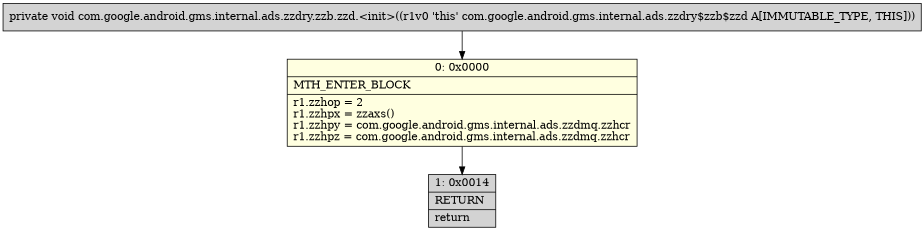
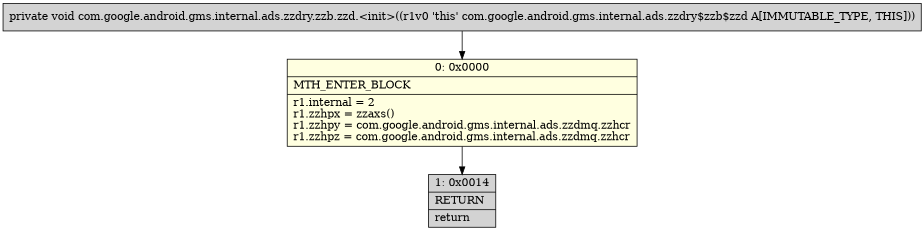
(328, 103) -> (334, 103)
